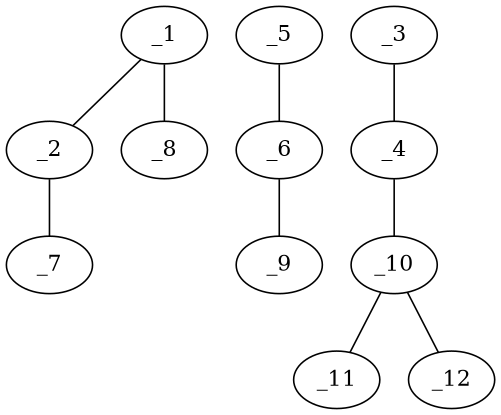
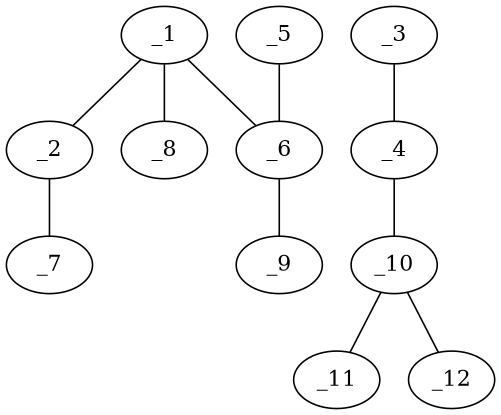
none -> (222, 92)
